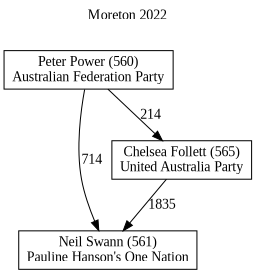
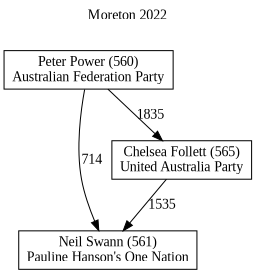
(151, 115) -> (151, 115)
(163, 205) -> (163, 205)
